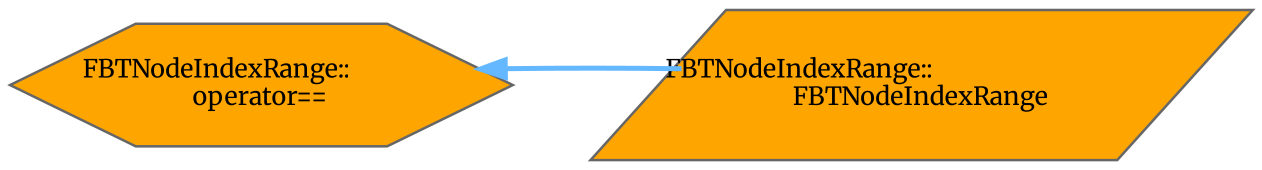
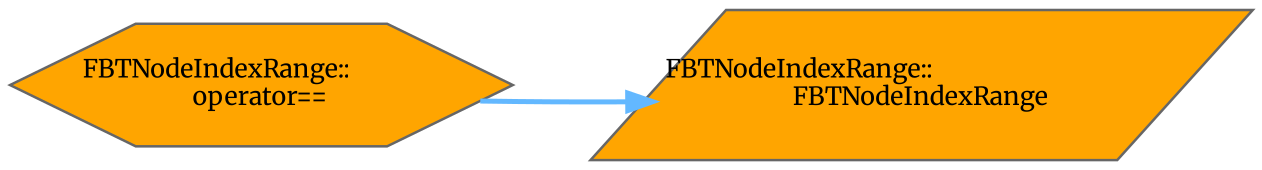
(594, 68) -> (554, 102)
